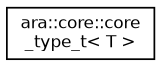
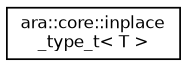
(81, 33) -> (93, 33)
